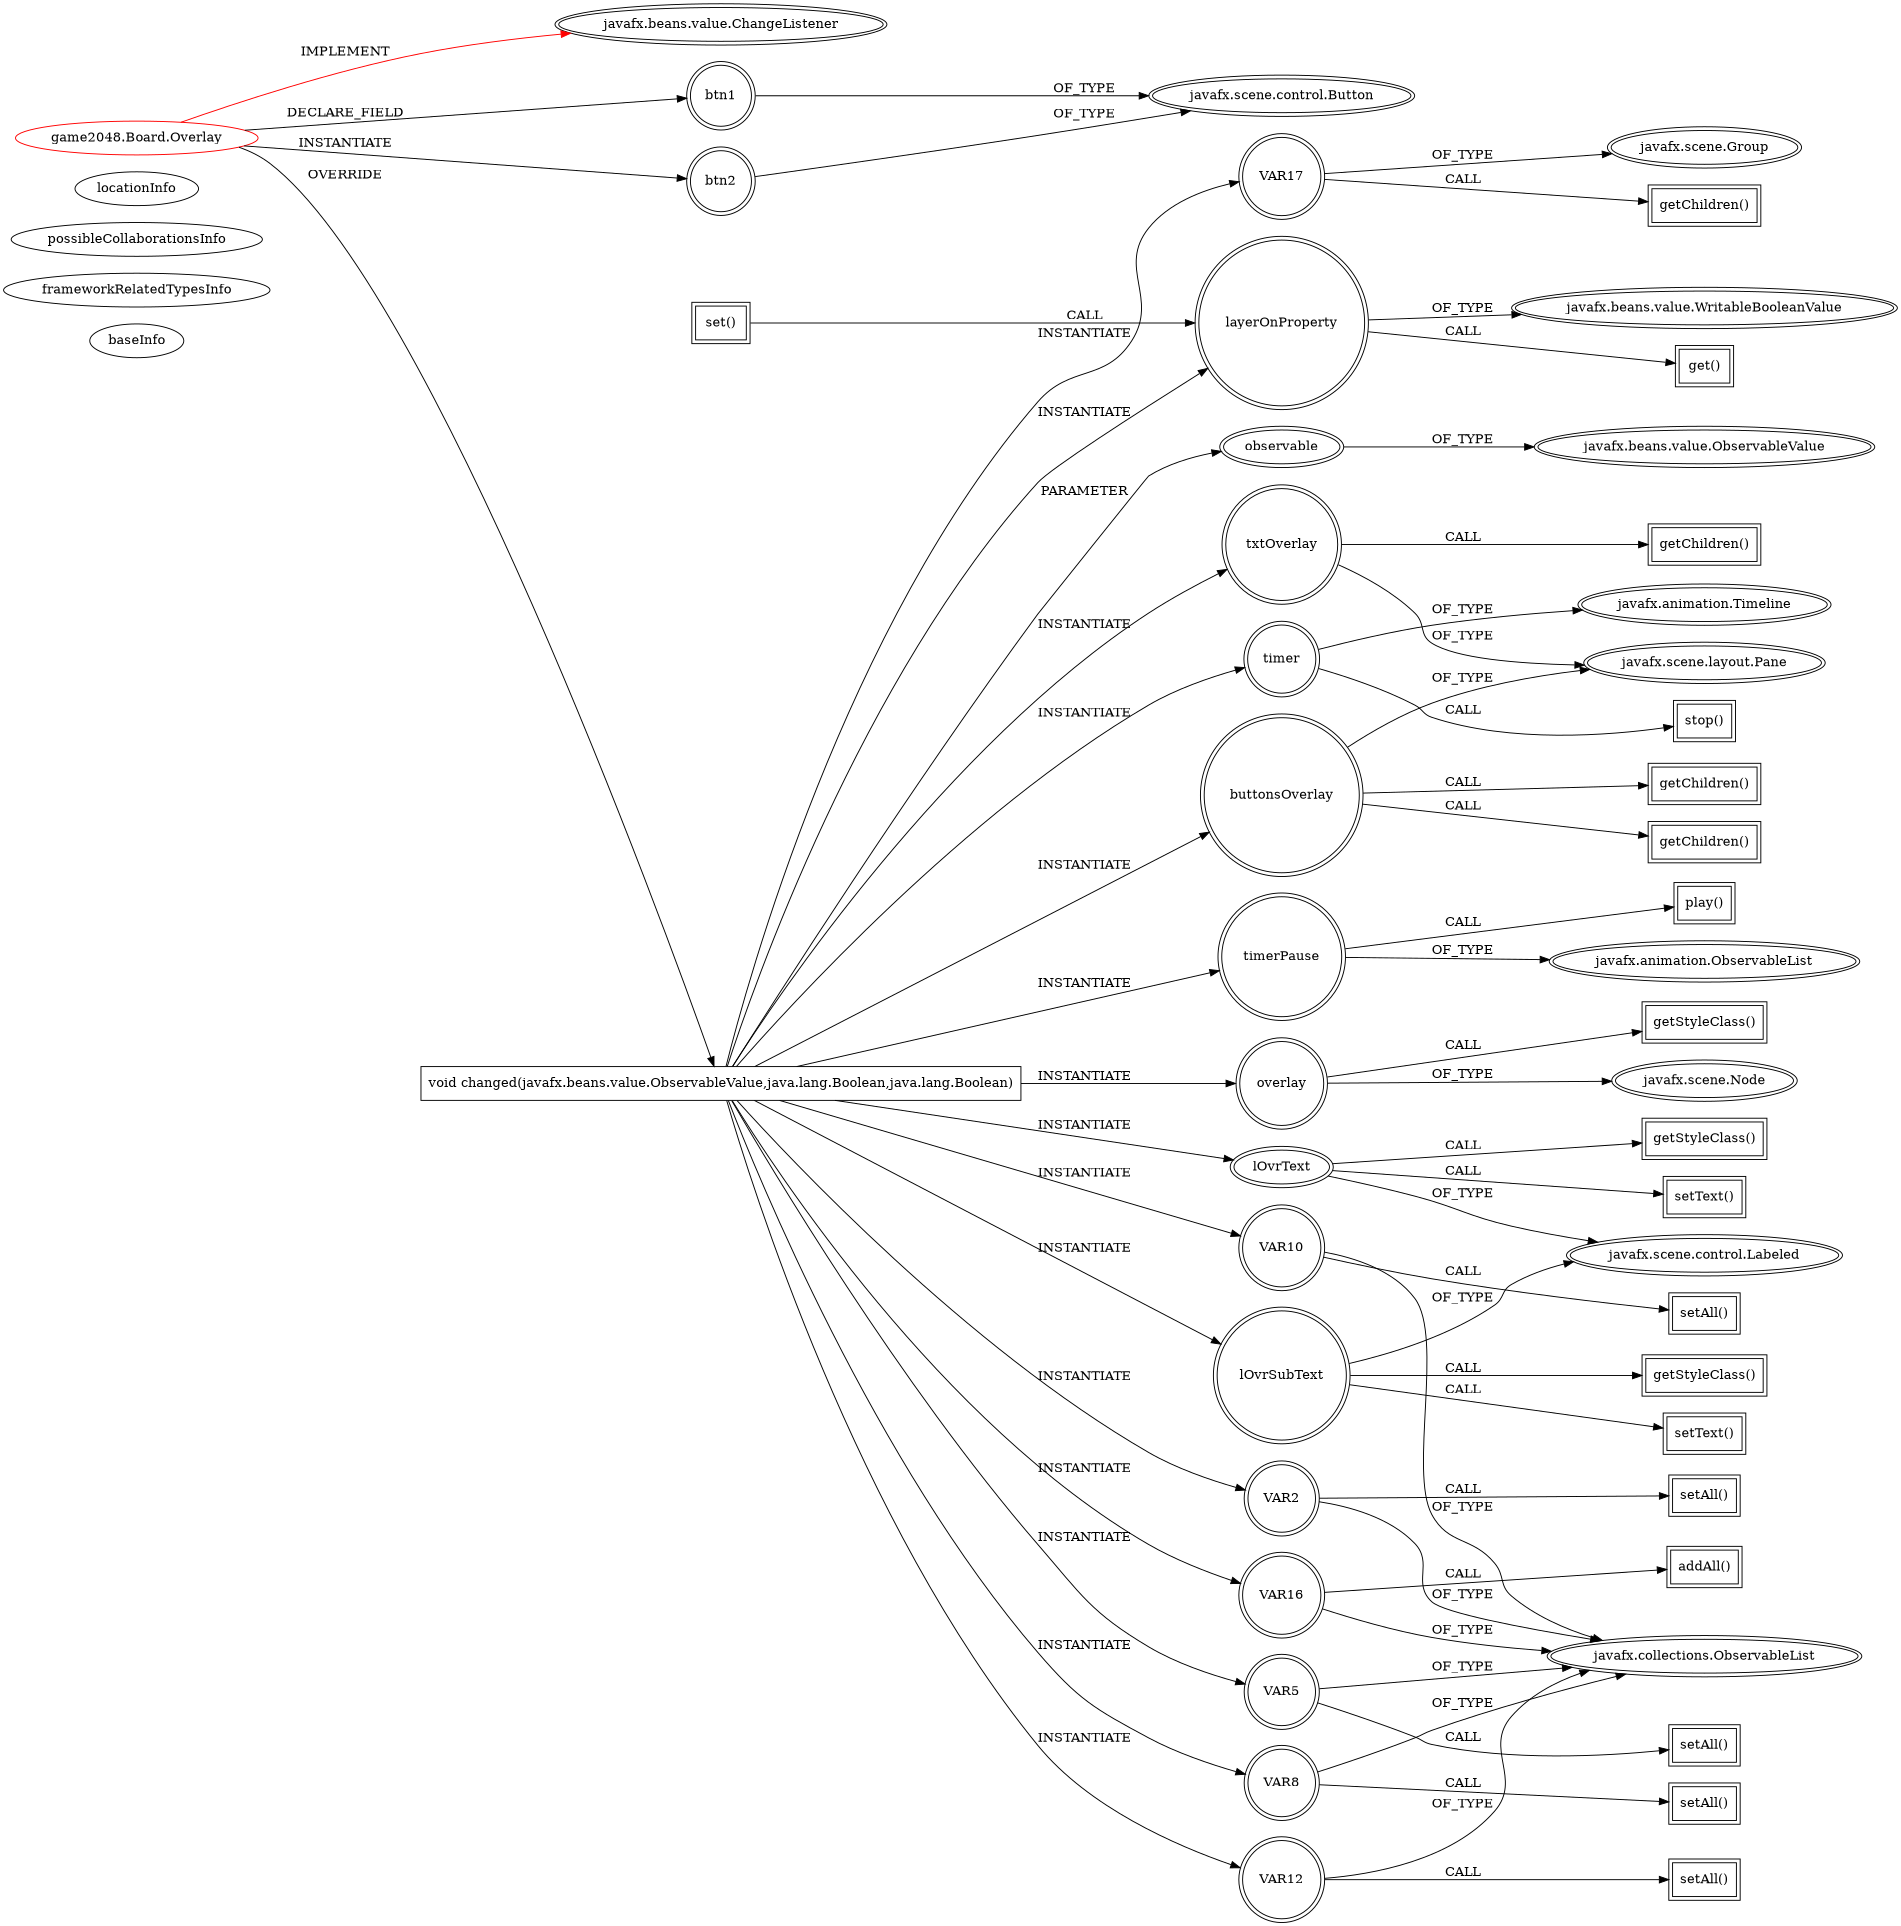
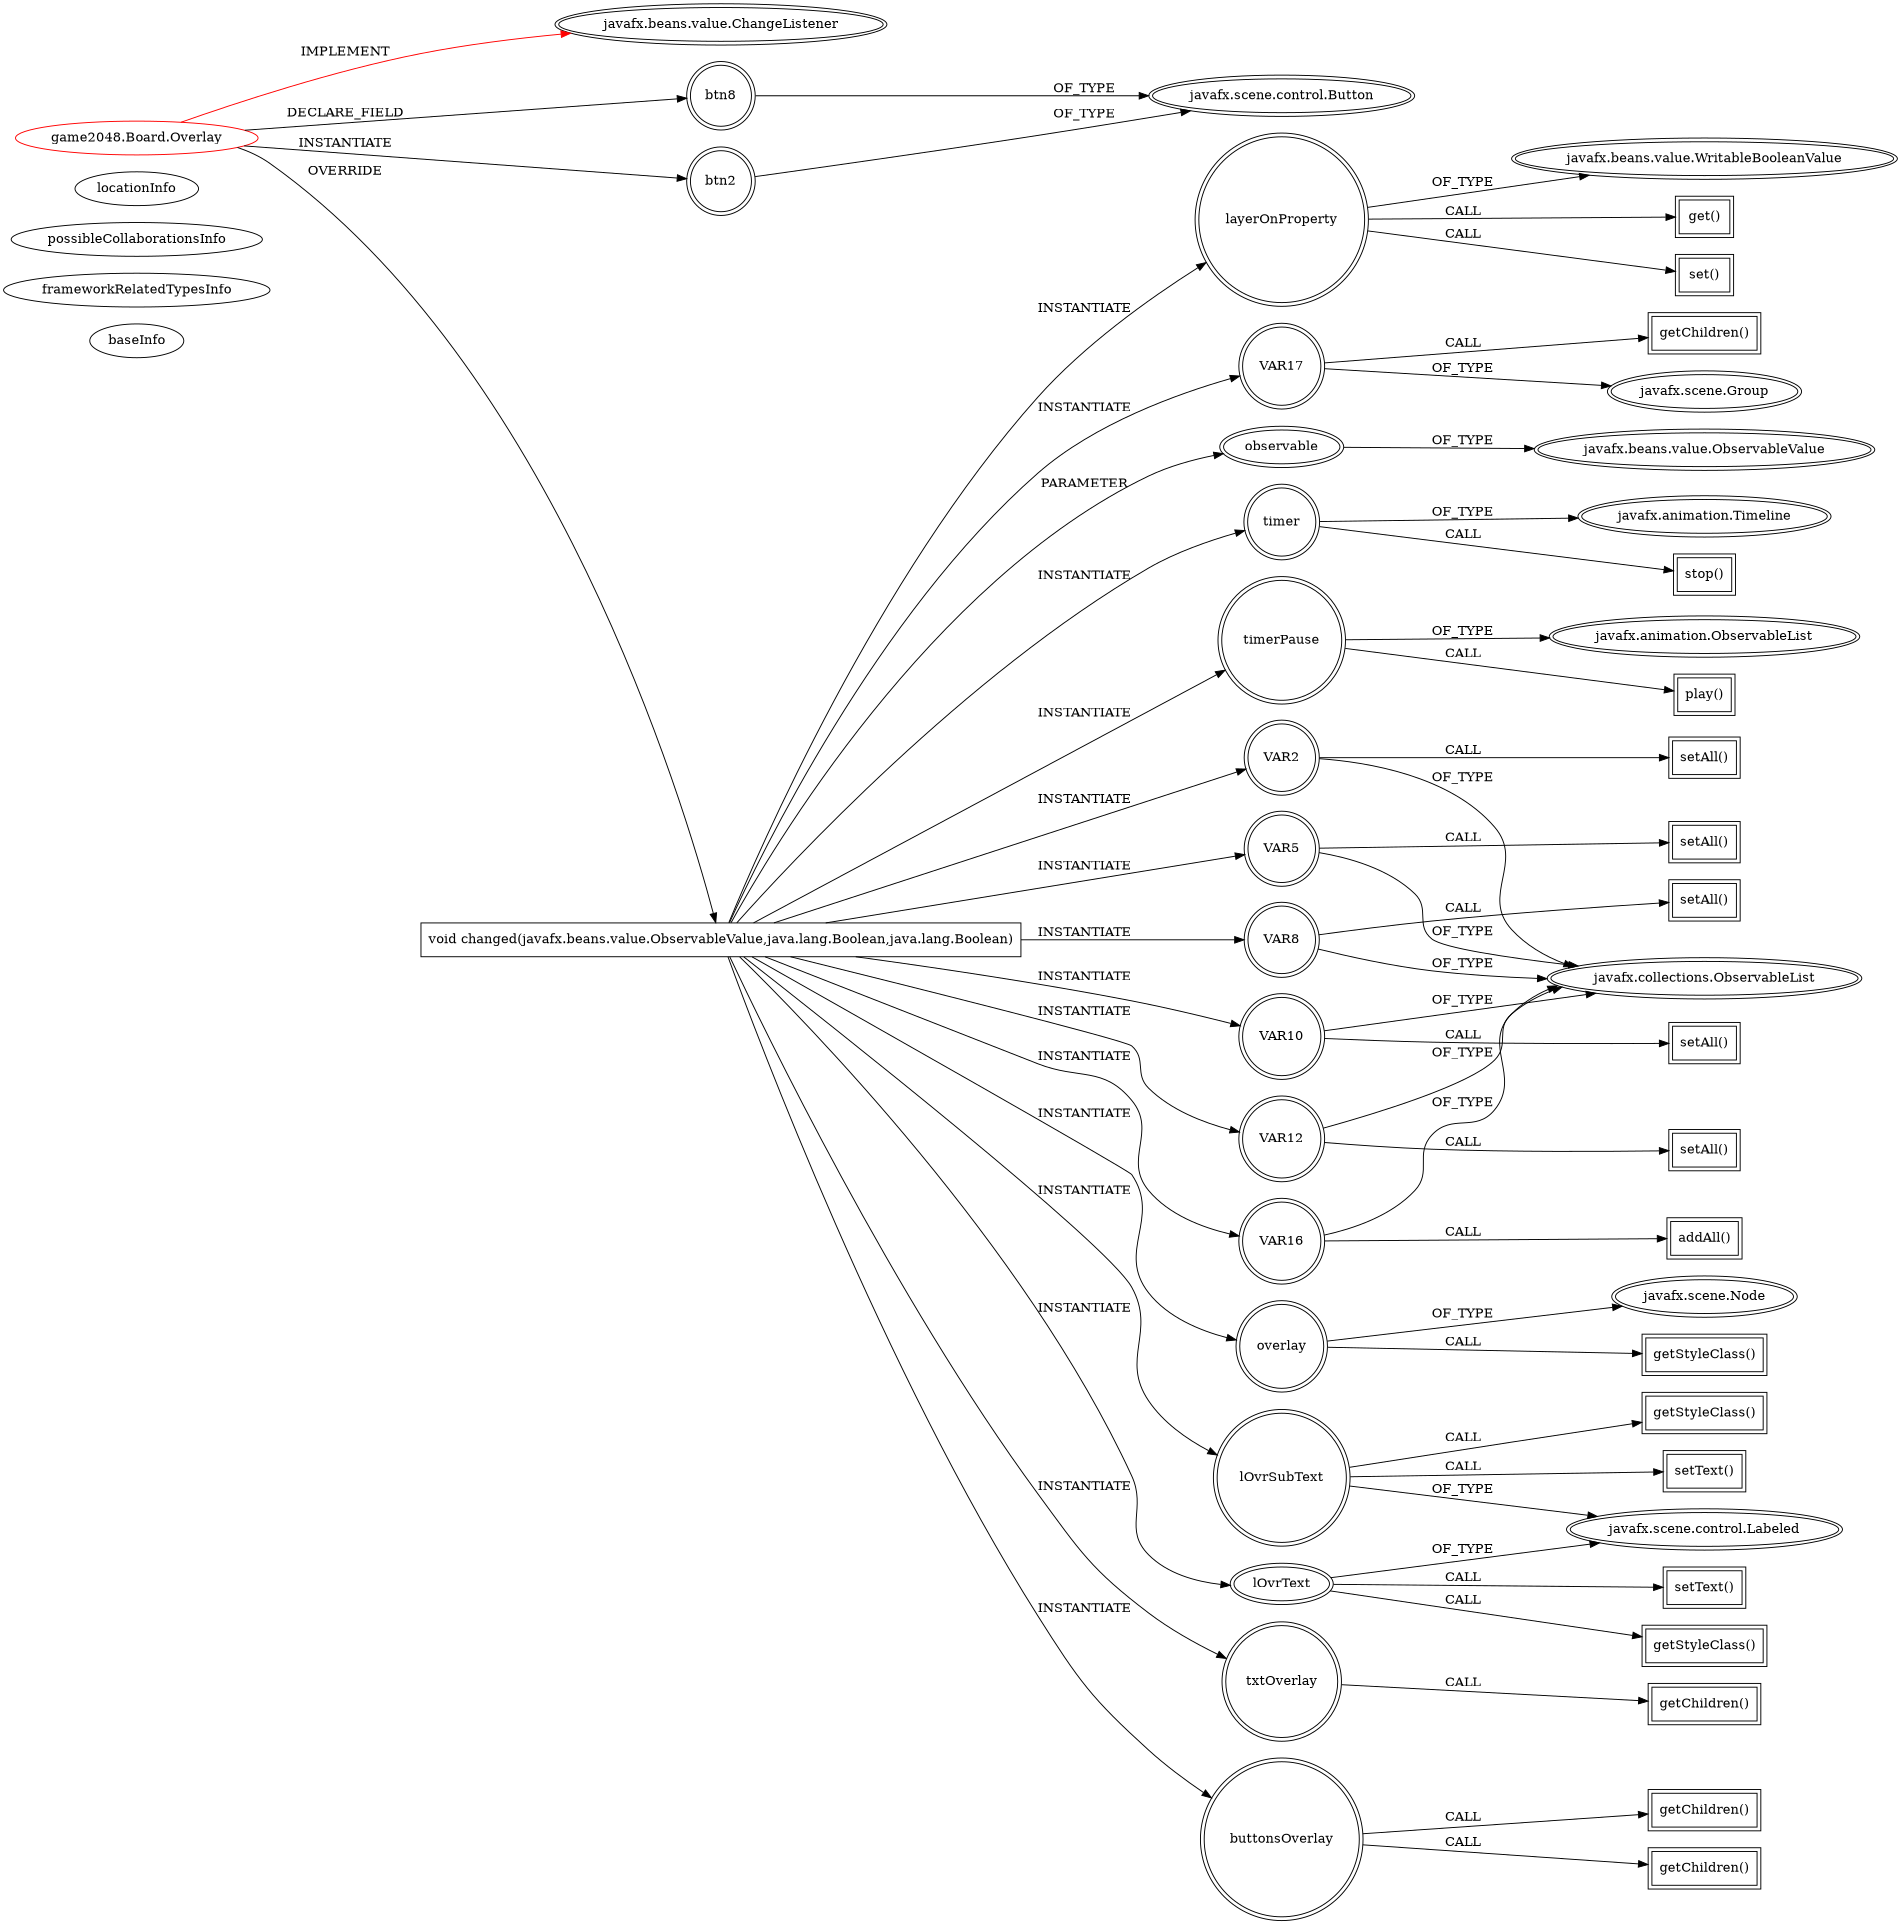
(721, 96) -> (721, 96)
(968, 323) -> (1517, 250)
(1704, 663) -> none
